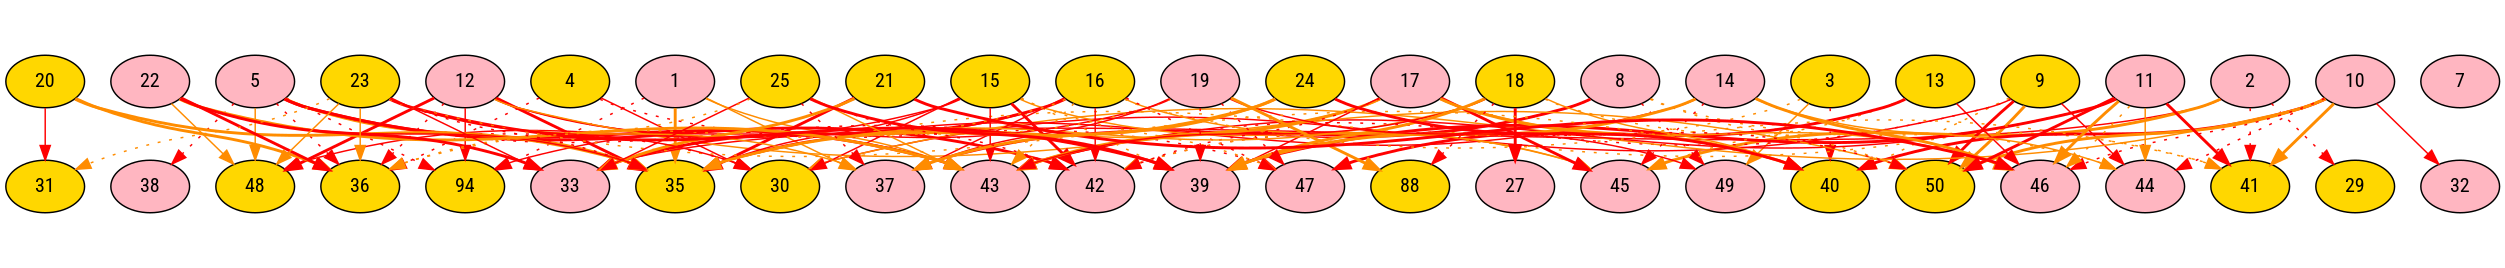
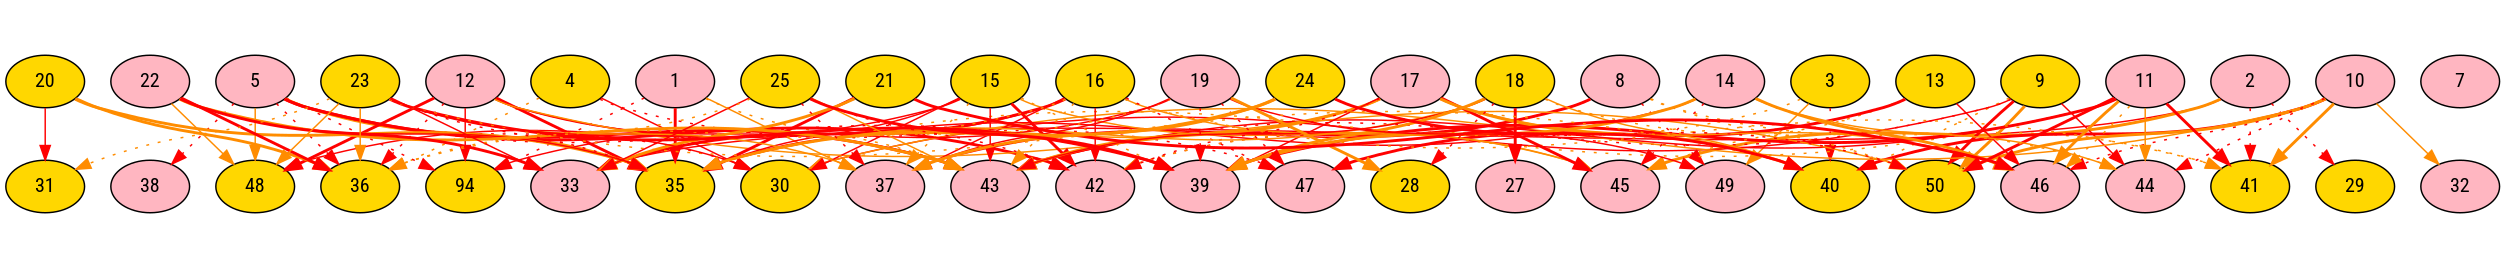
(506, 114) -> (506, 114)
(675, 127) -> (675, 127)
(2402, 129) -> (2402, 129)
(825, 133) -> (825, 133)
(1140, 133) -> (943, 129)
(1410, 186) -> (1410, 186)
